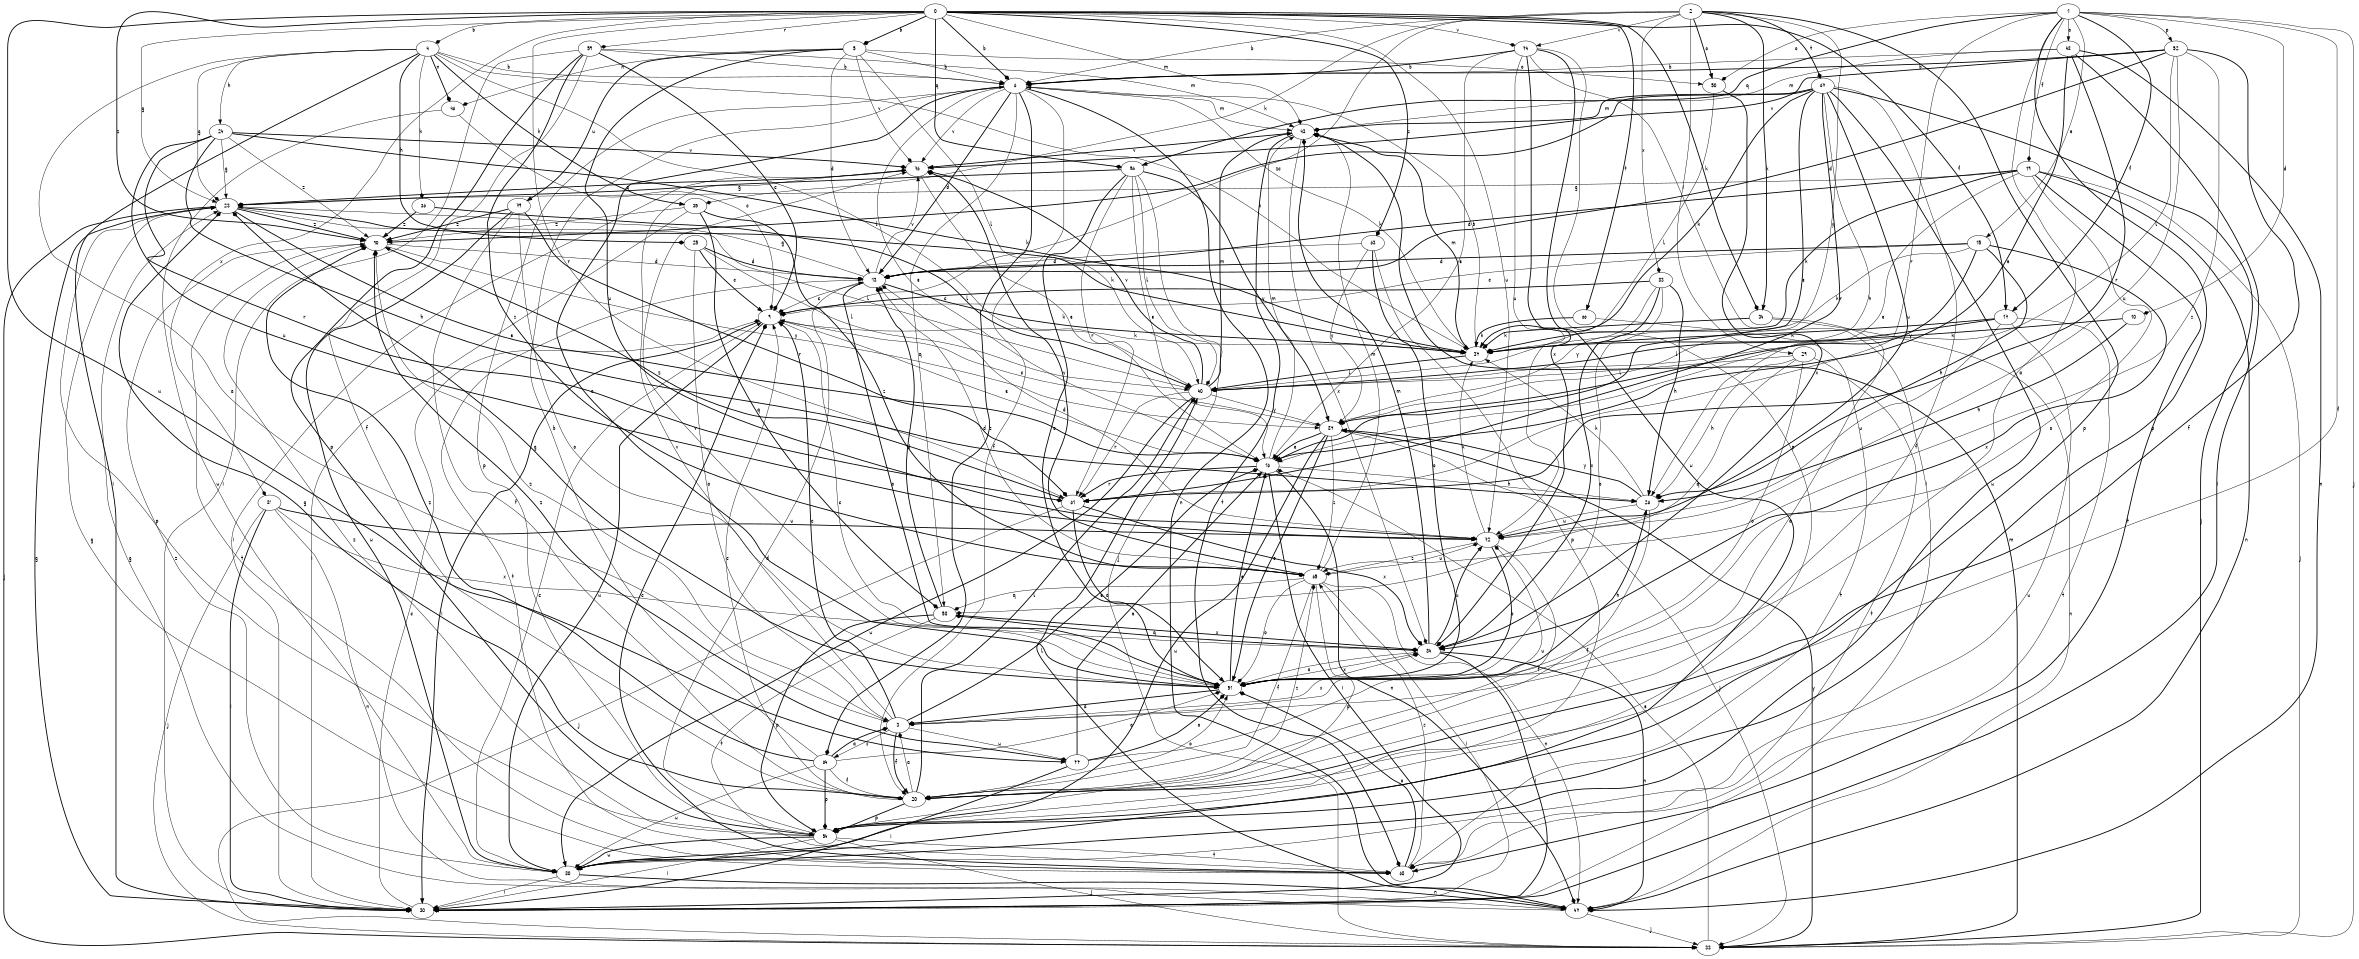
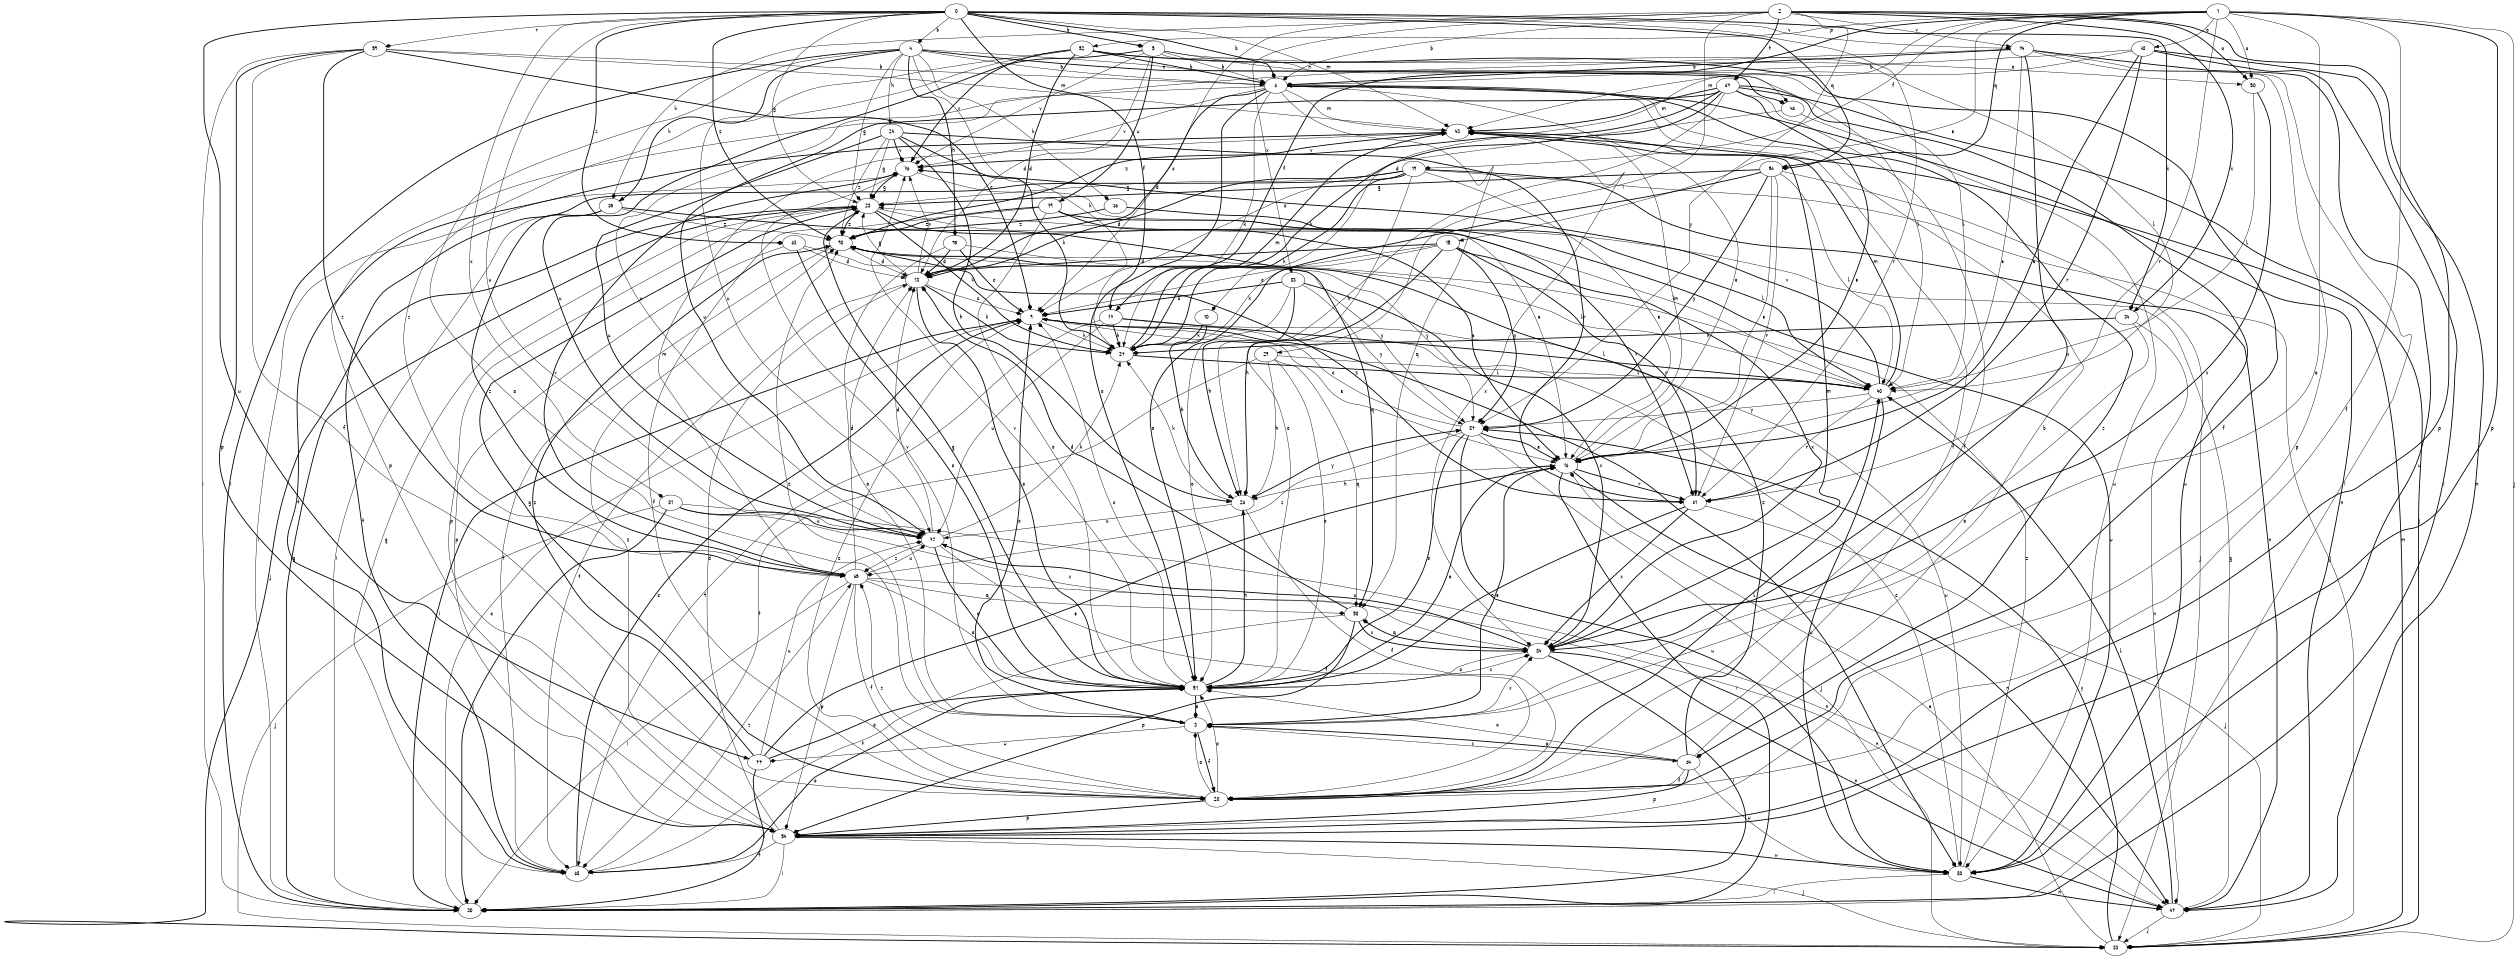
(1348, 120) -> none
(695, 243) -> (955, 243)
(1584, 317) -> none
(1574, 402) -> (1613, 343)
(263, 629) -> (459, 447)
